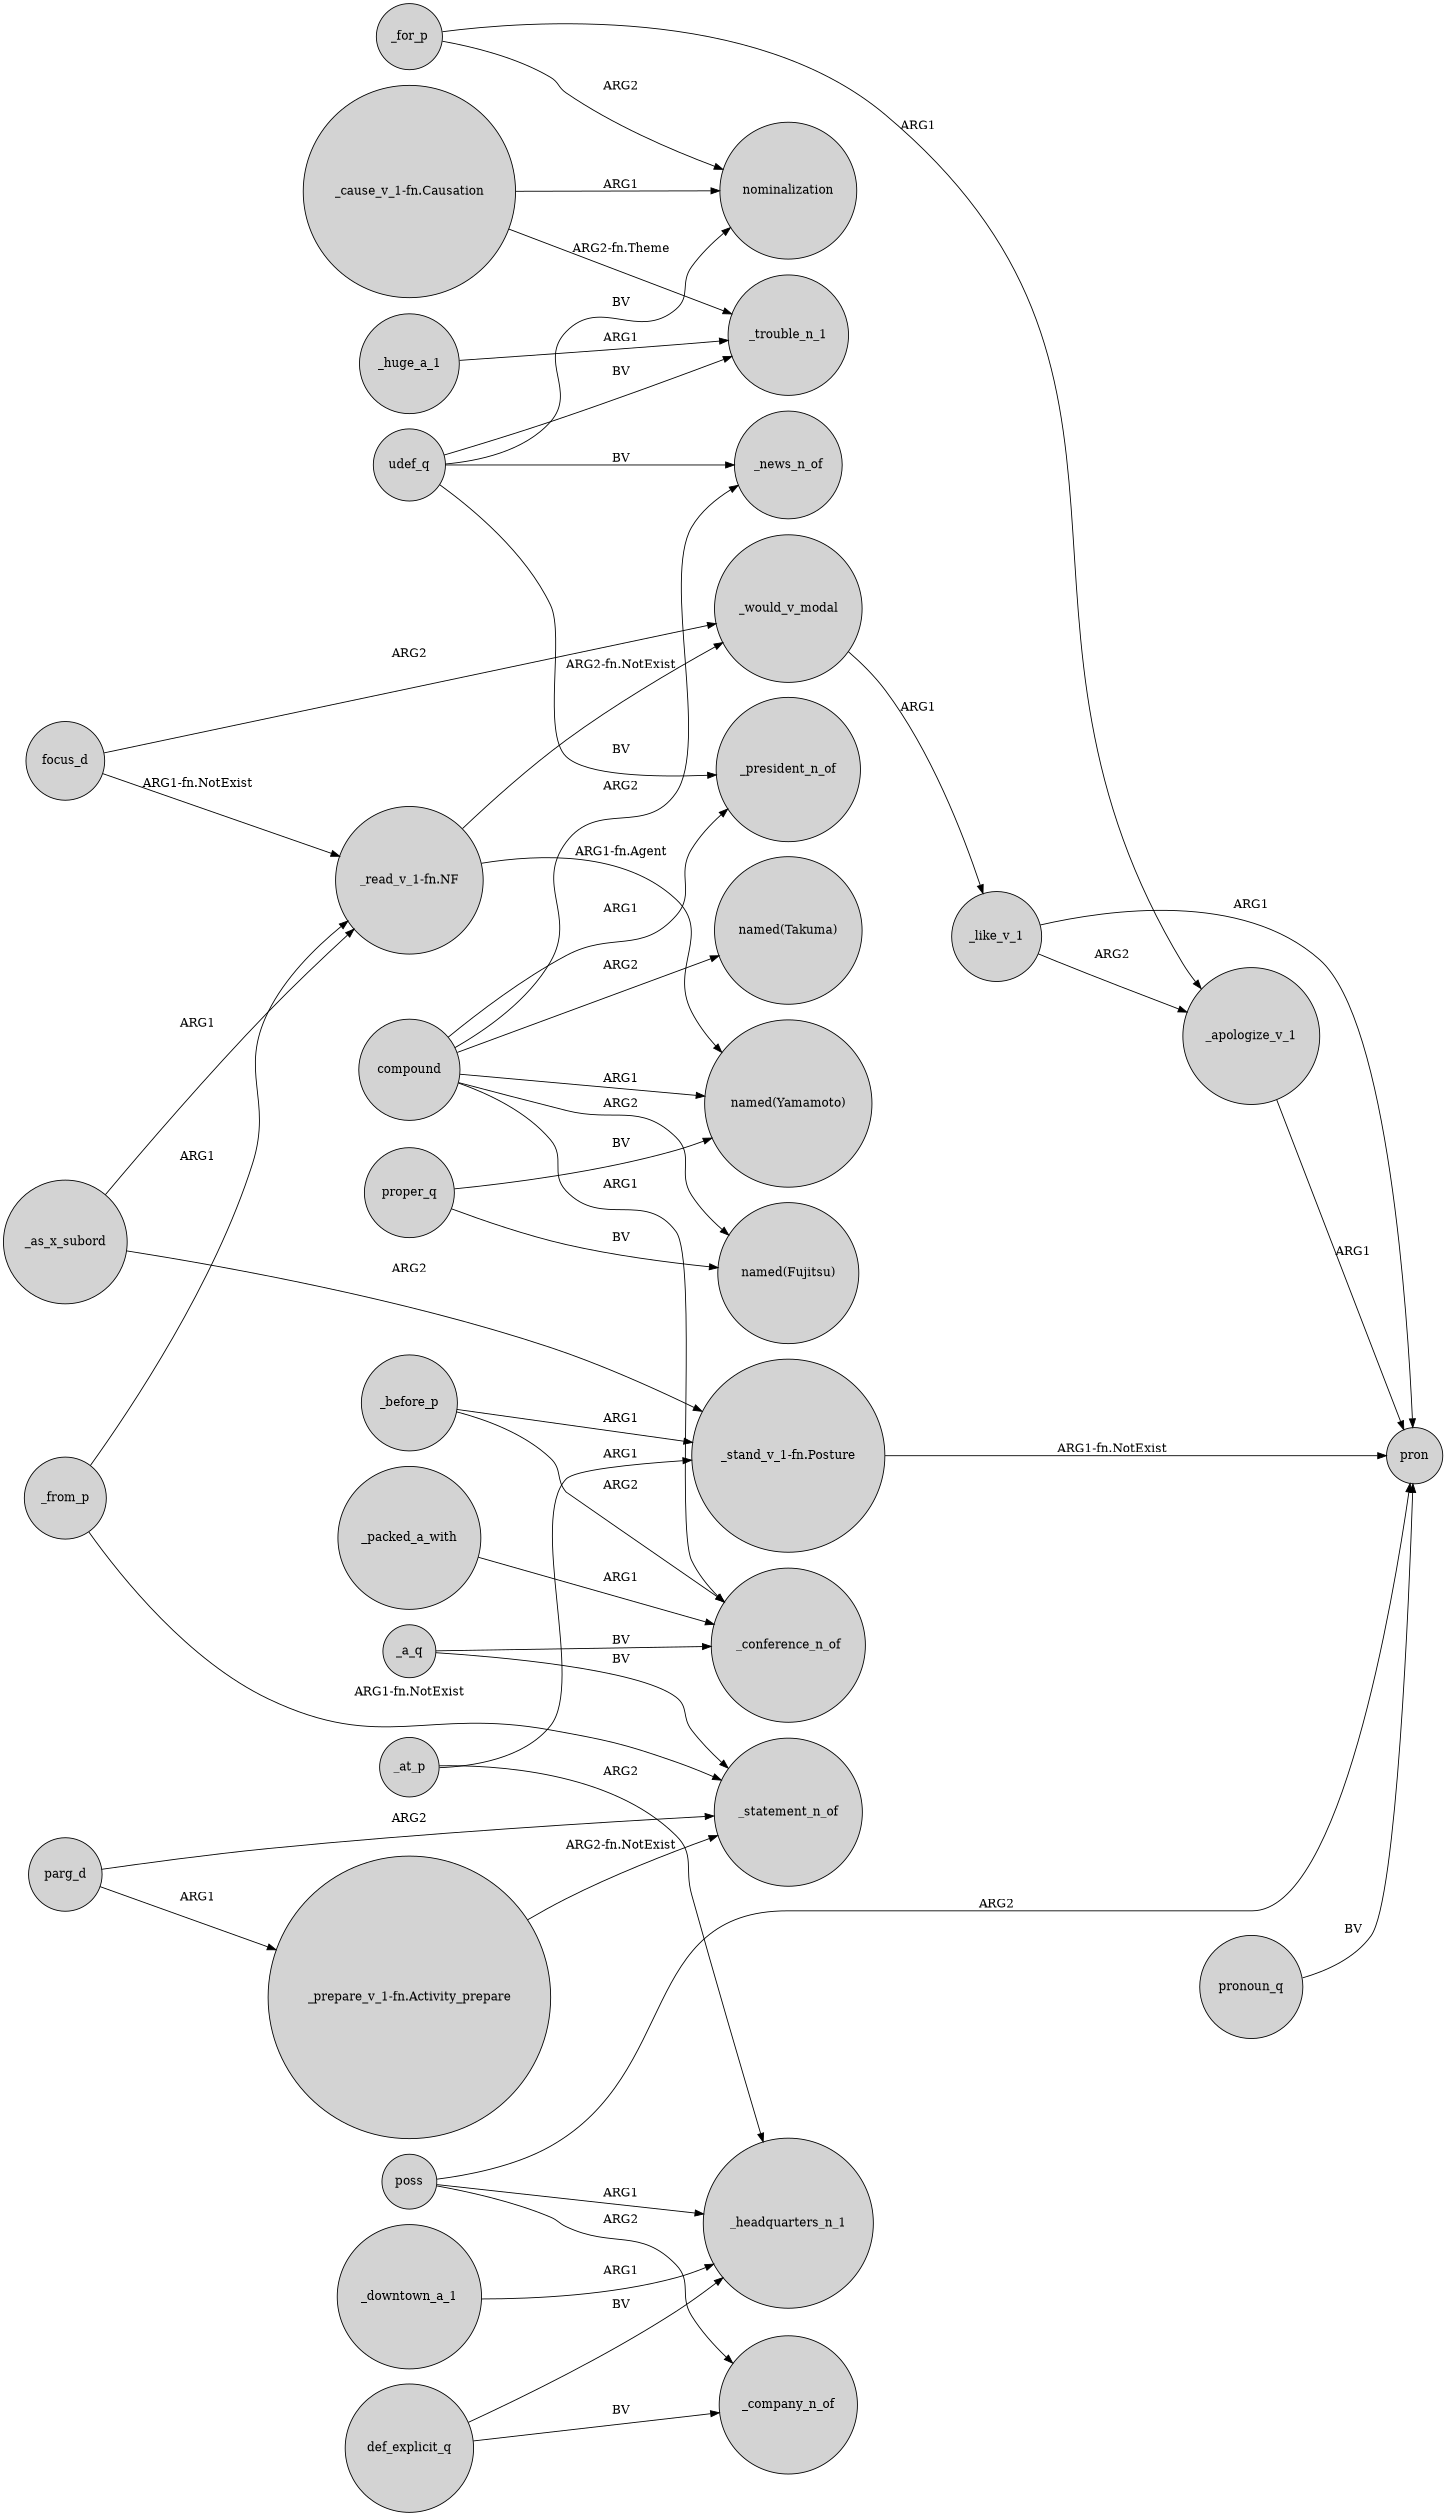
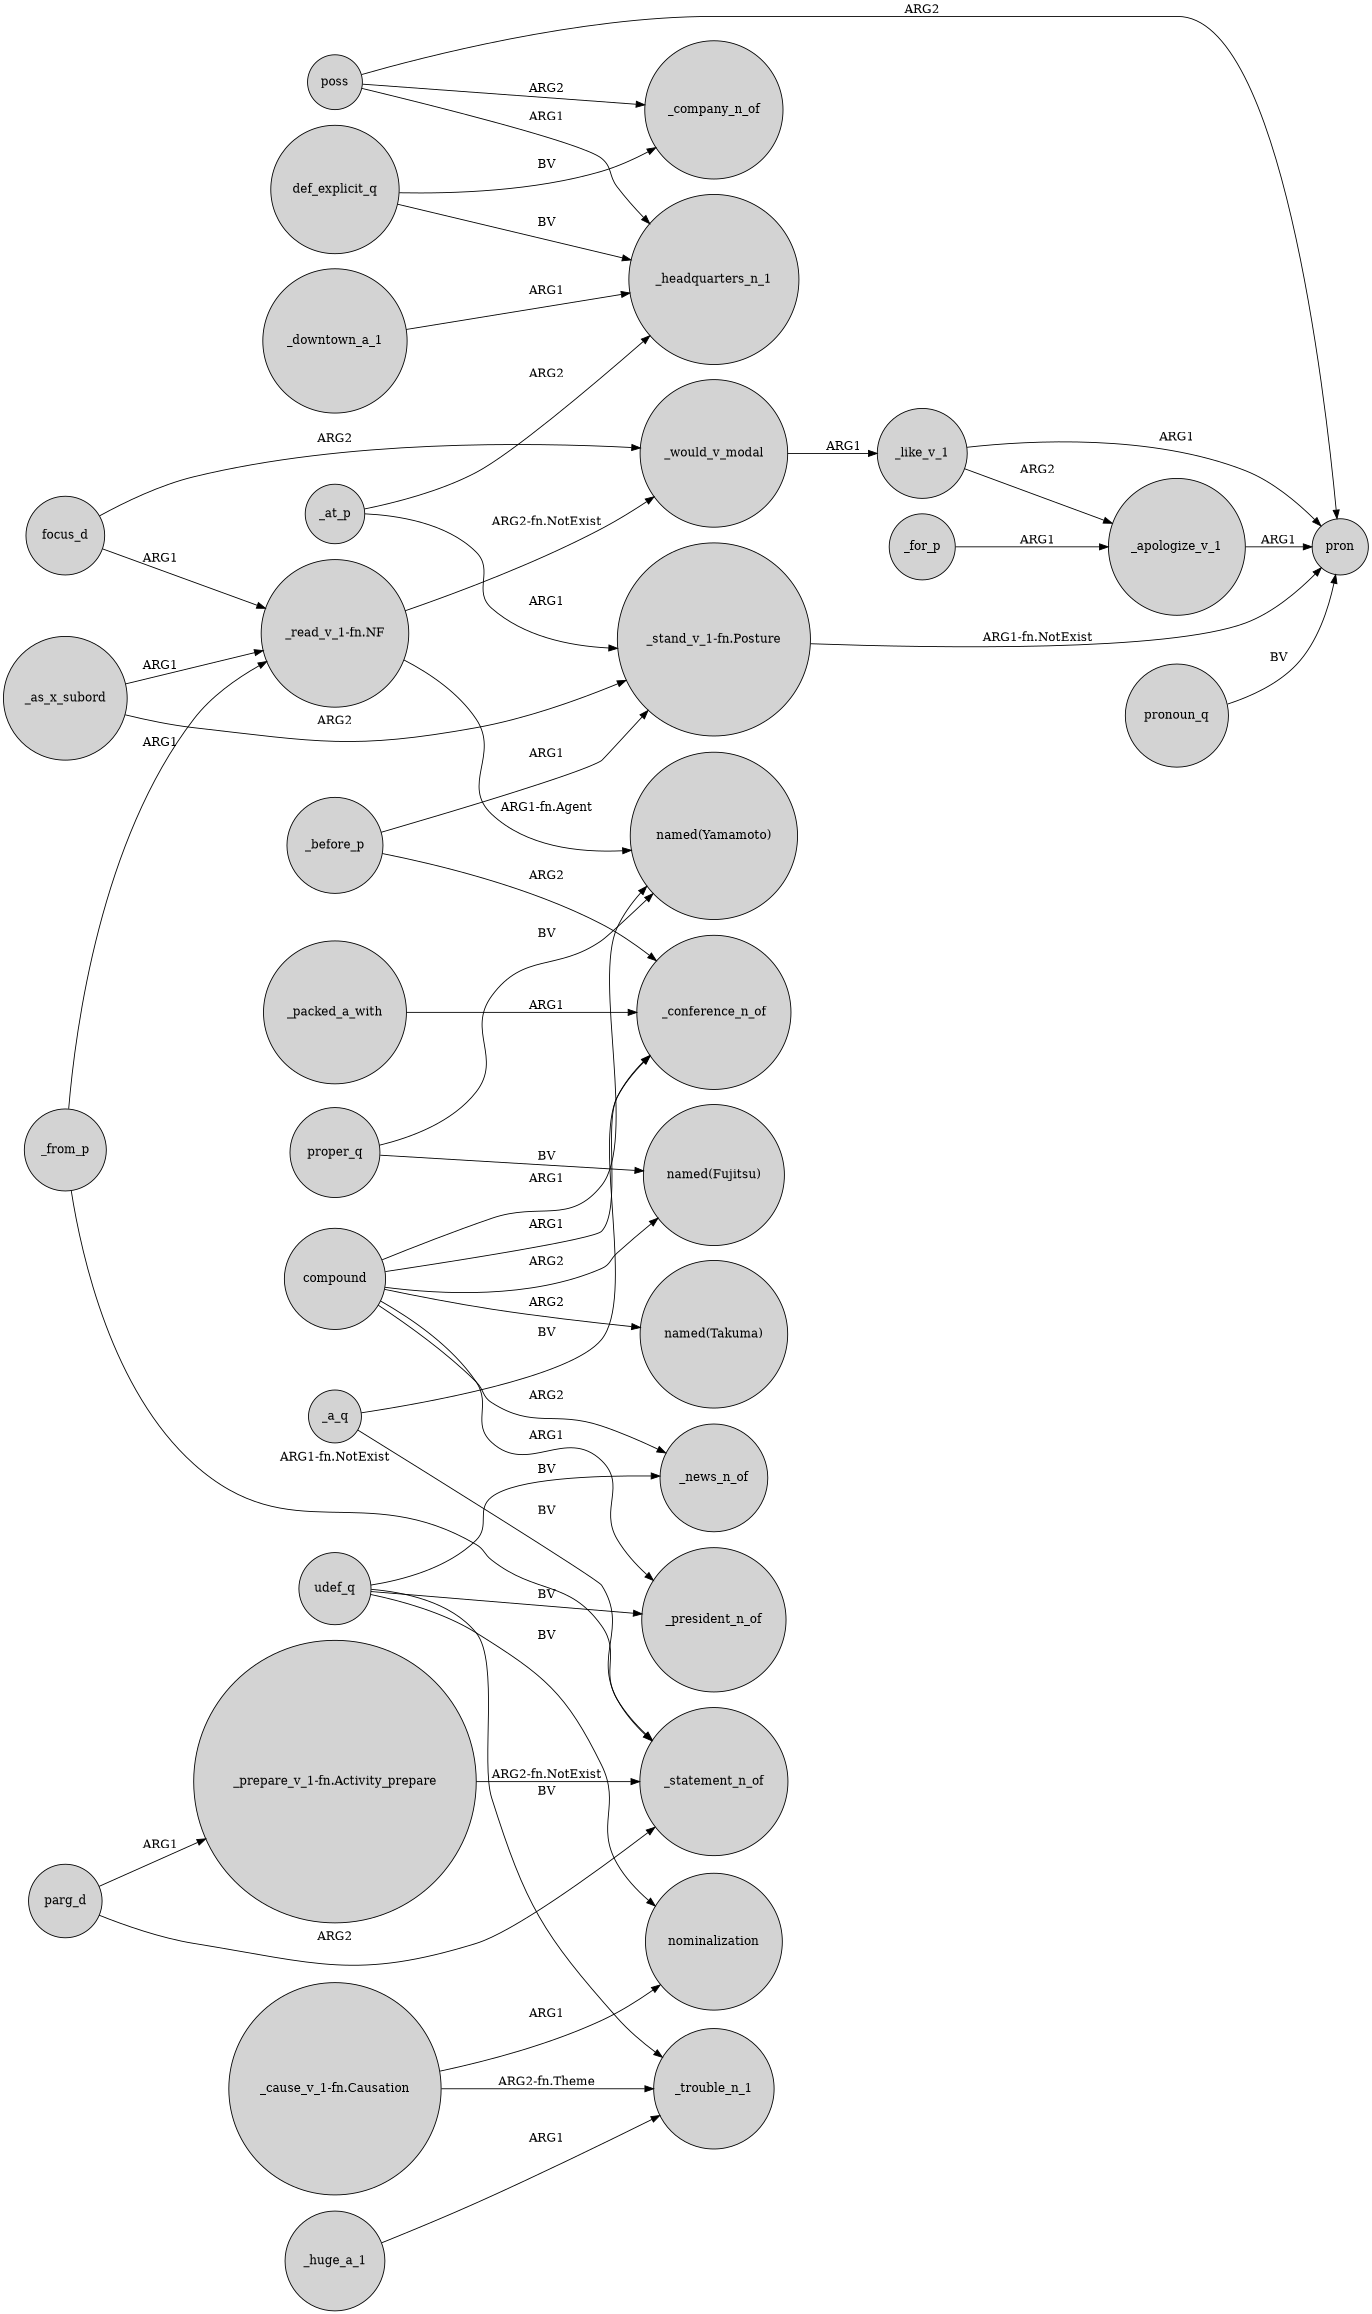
(578, 101) -> none
(198, 784) -> (161, 559)
